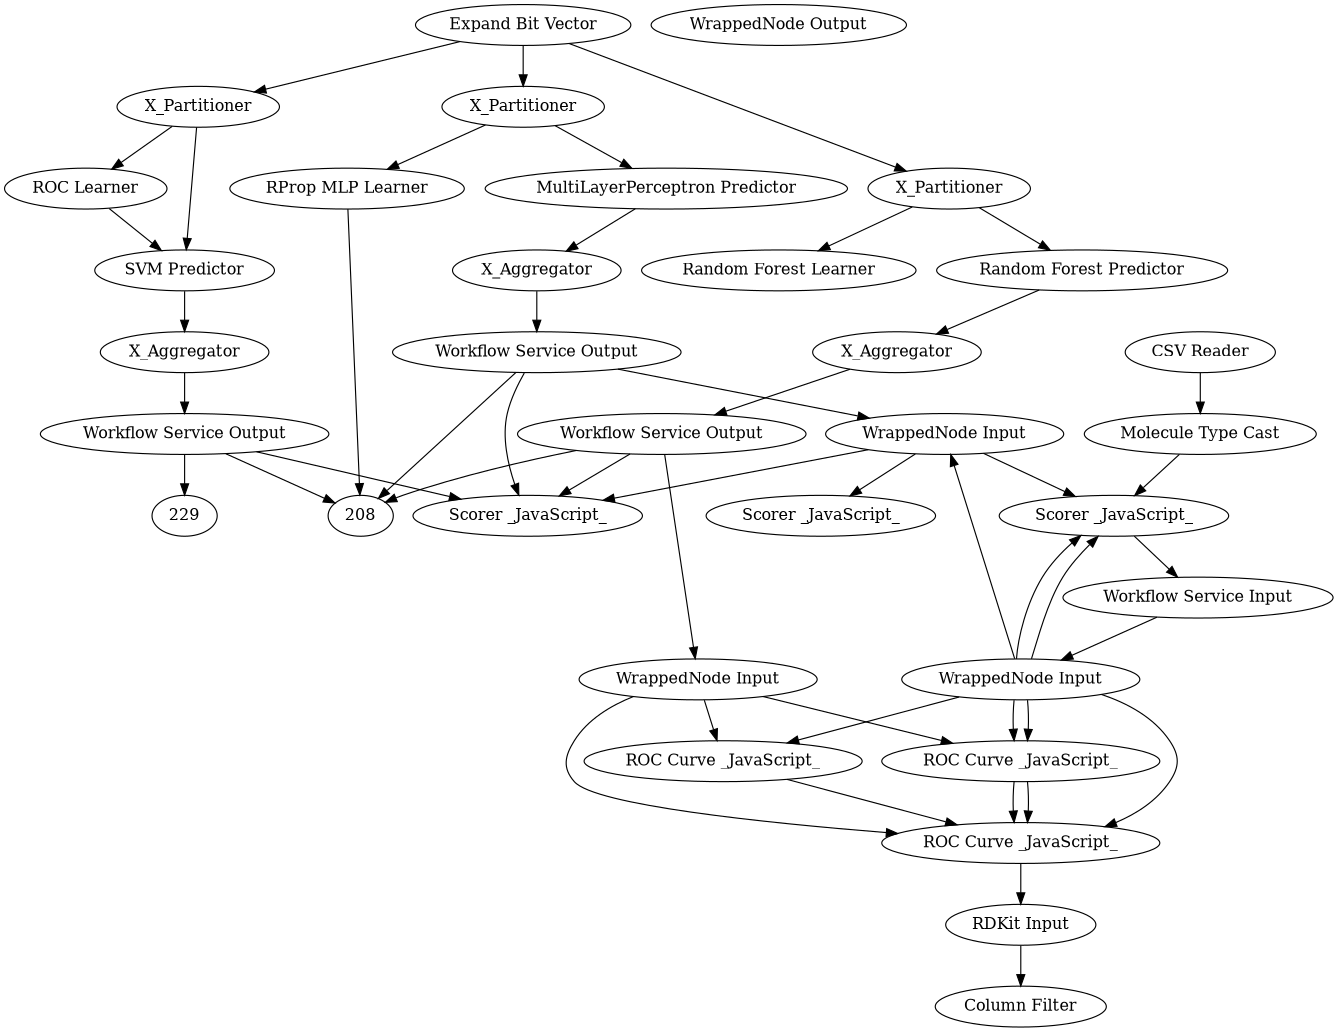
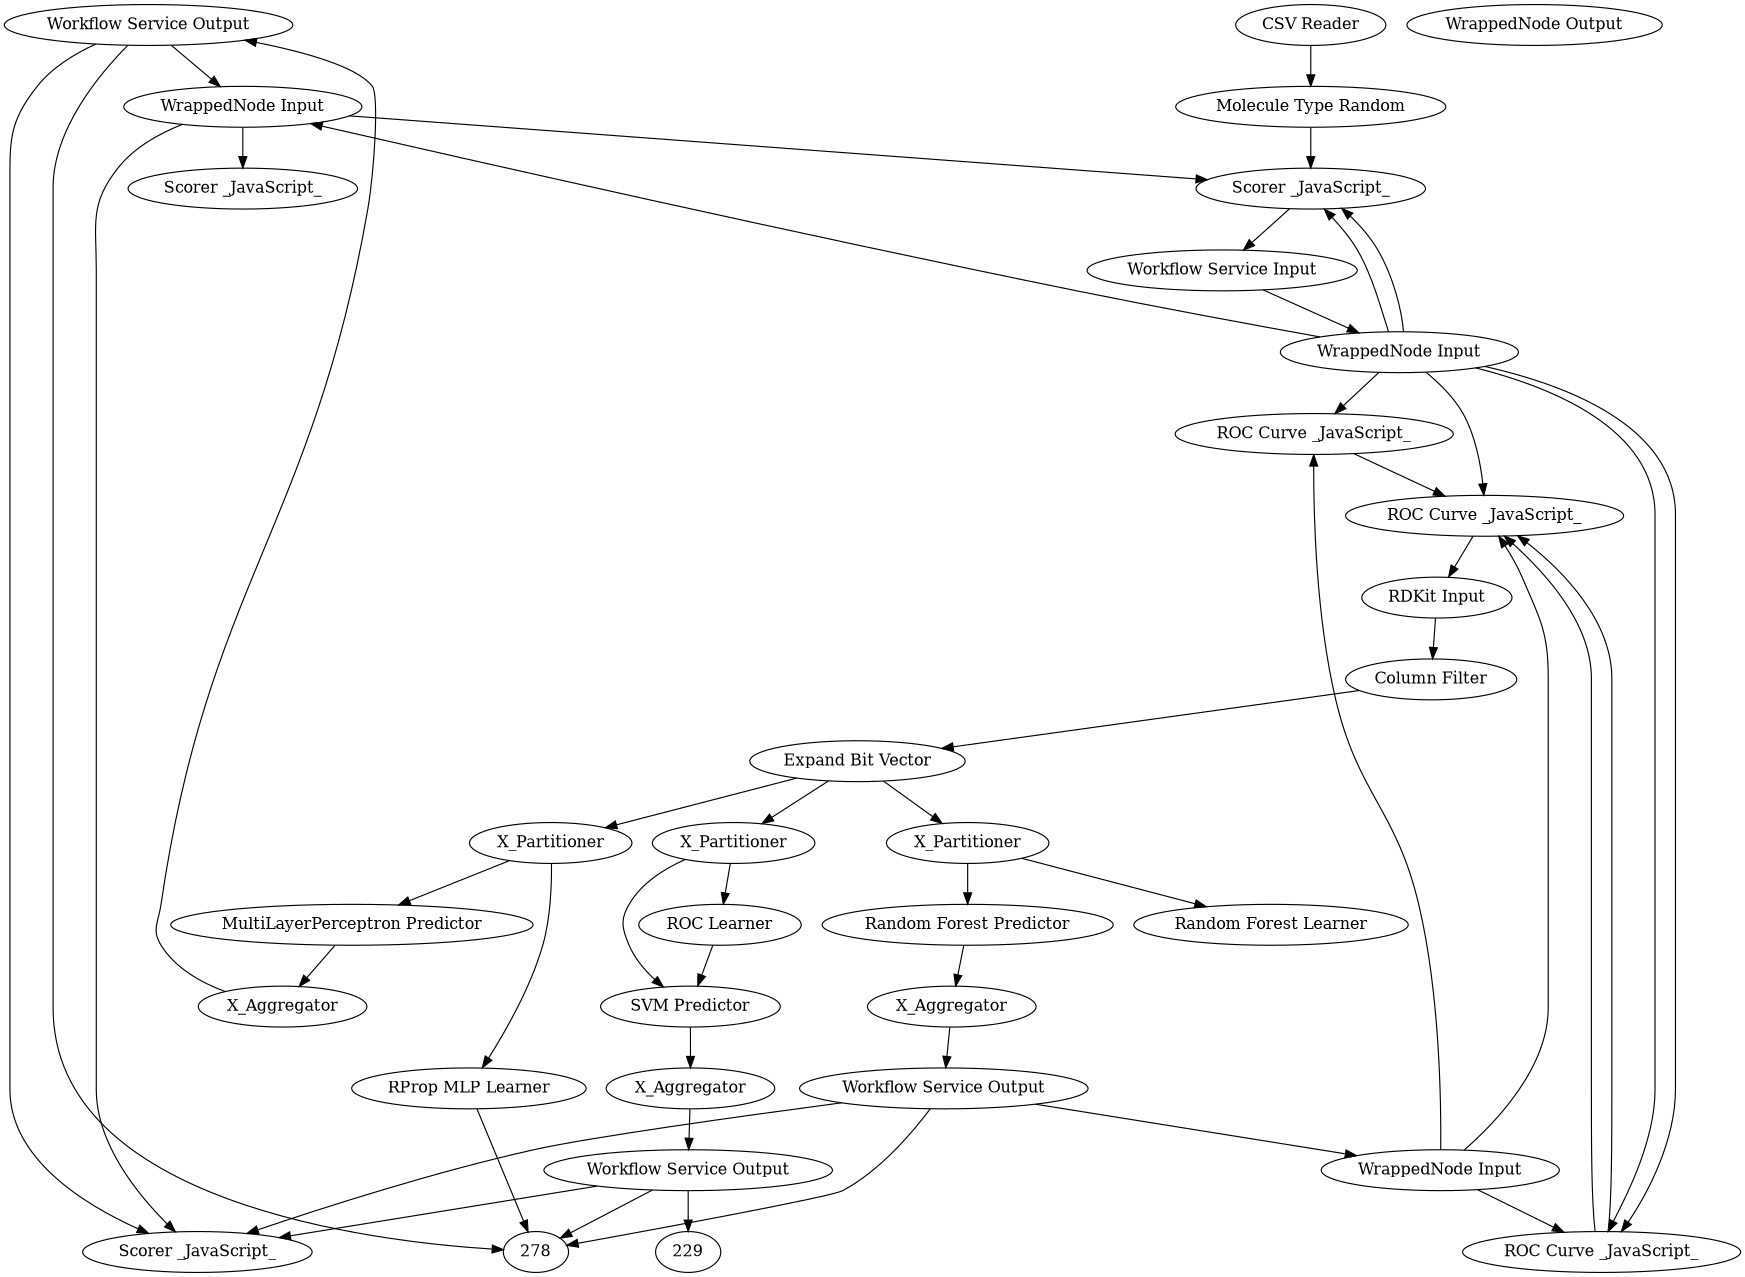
(1200, 434) -> (1311, 107)
(361, 516) -> (536, 1252)
none -> (1156, 719)
